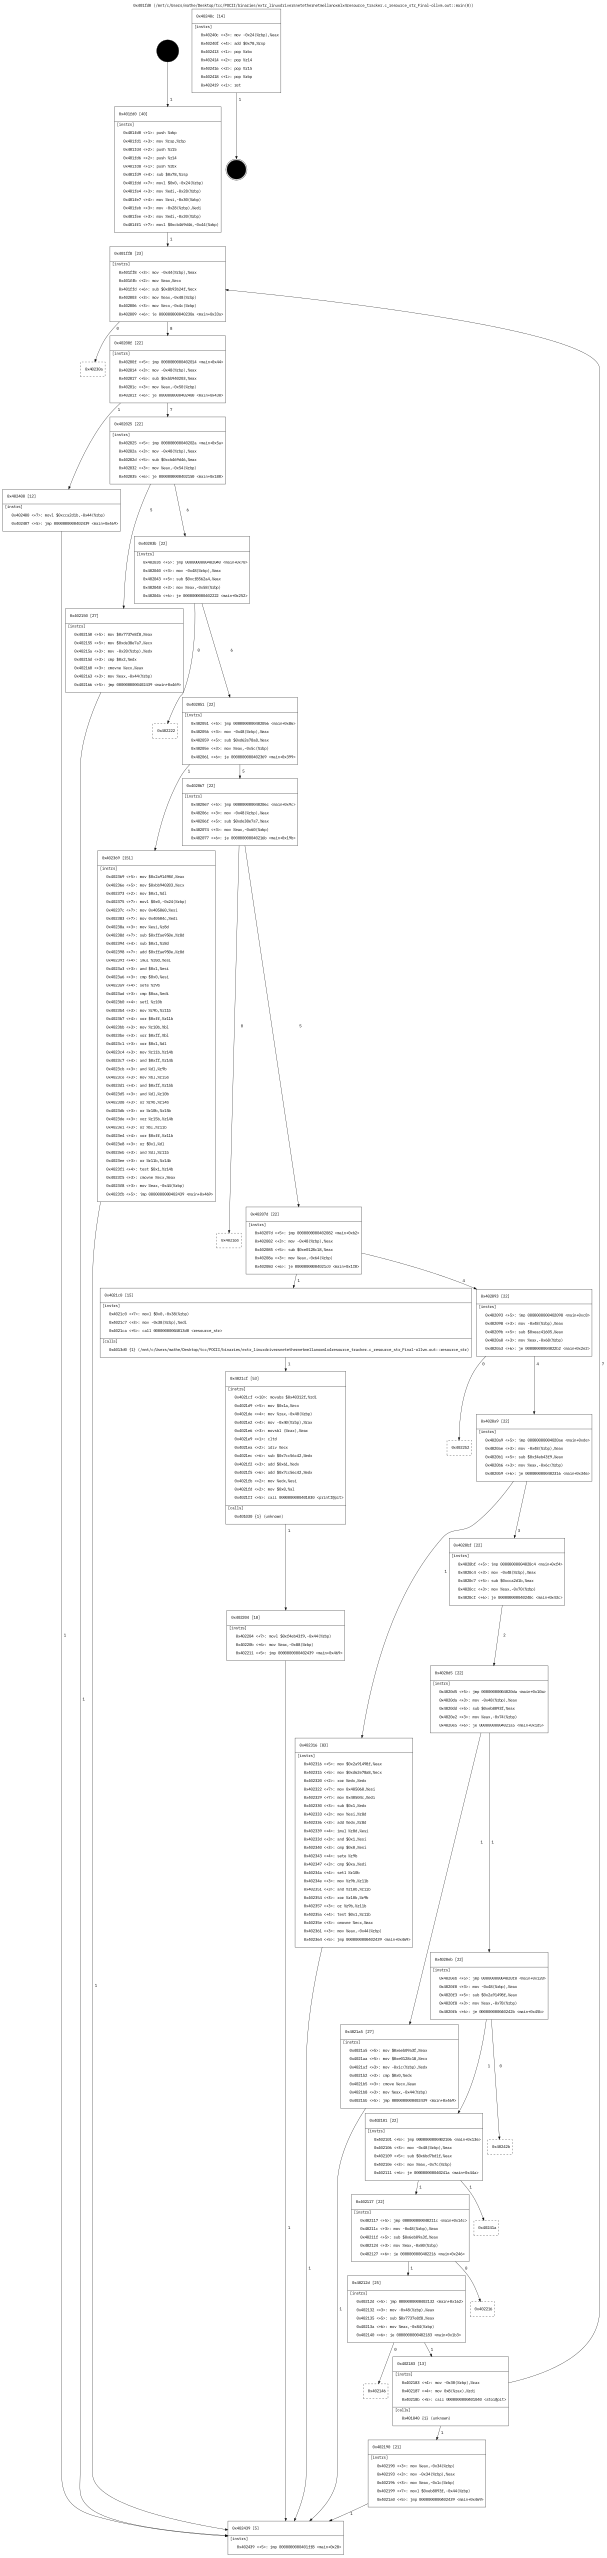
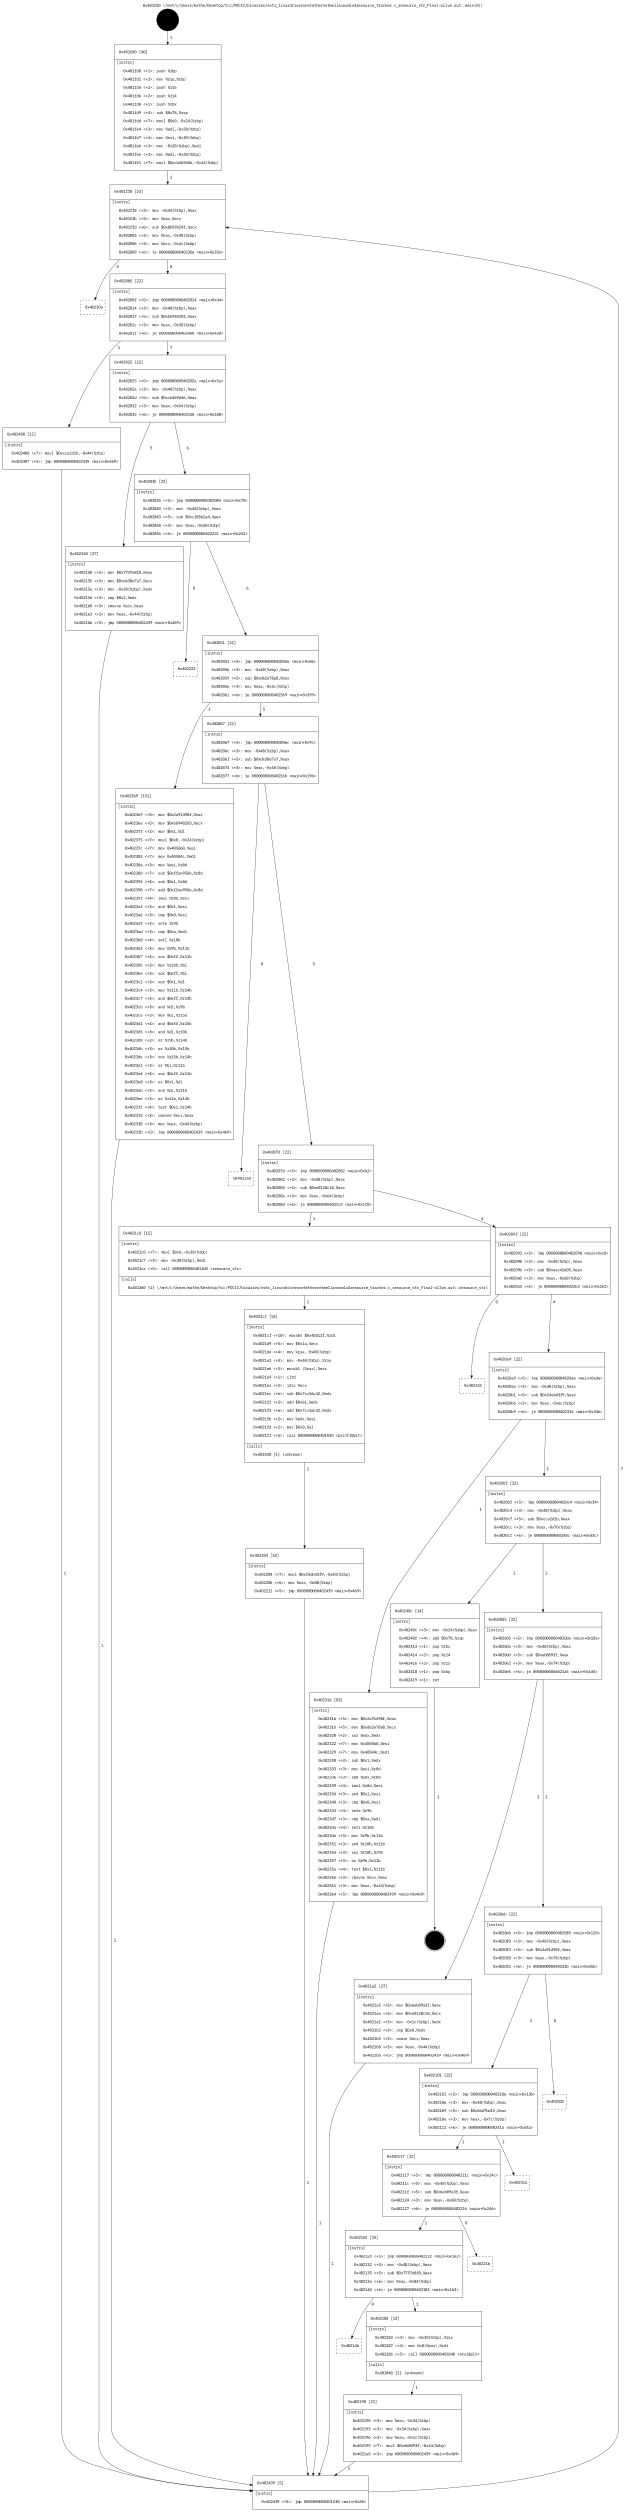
(600, 1210) -> (619, 1301)
none -> (493, 1572)
